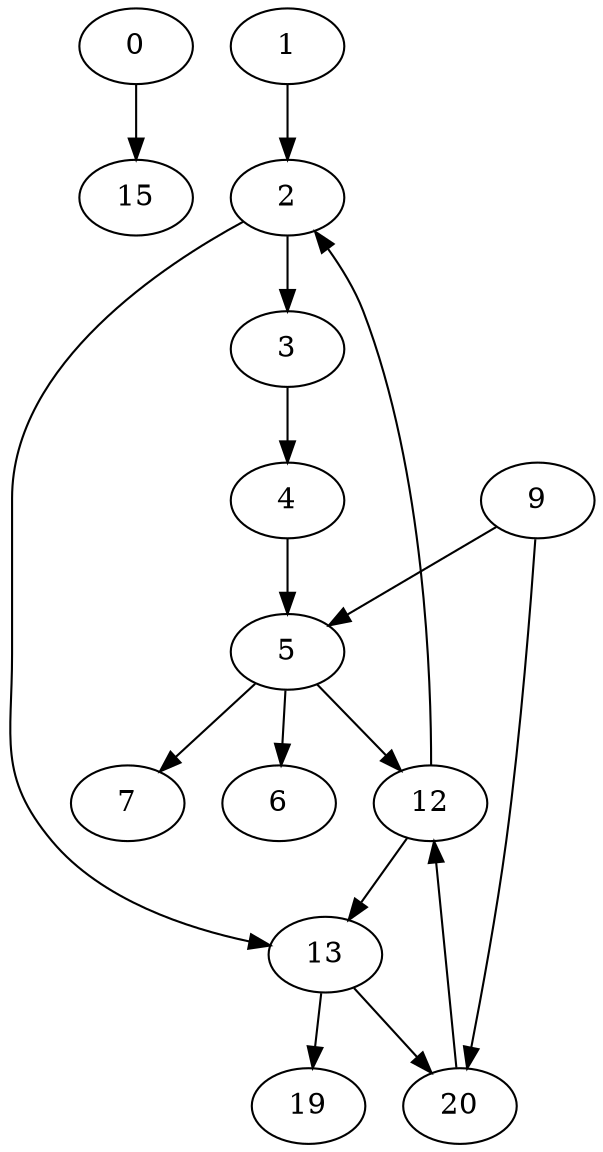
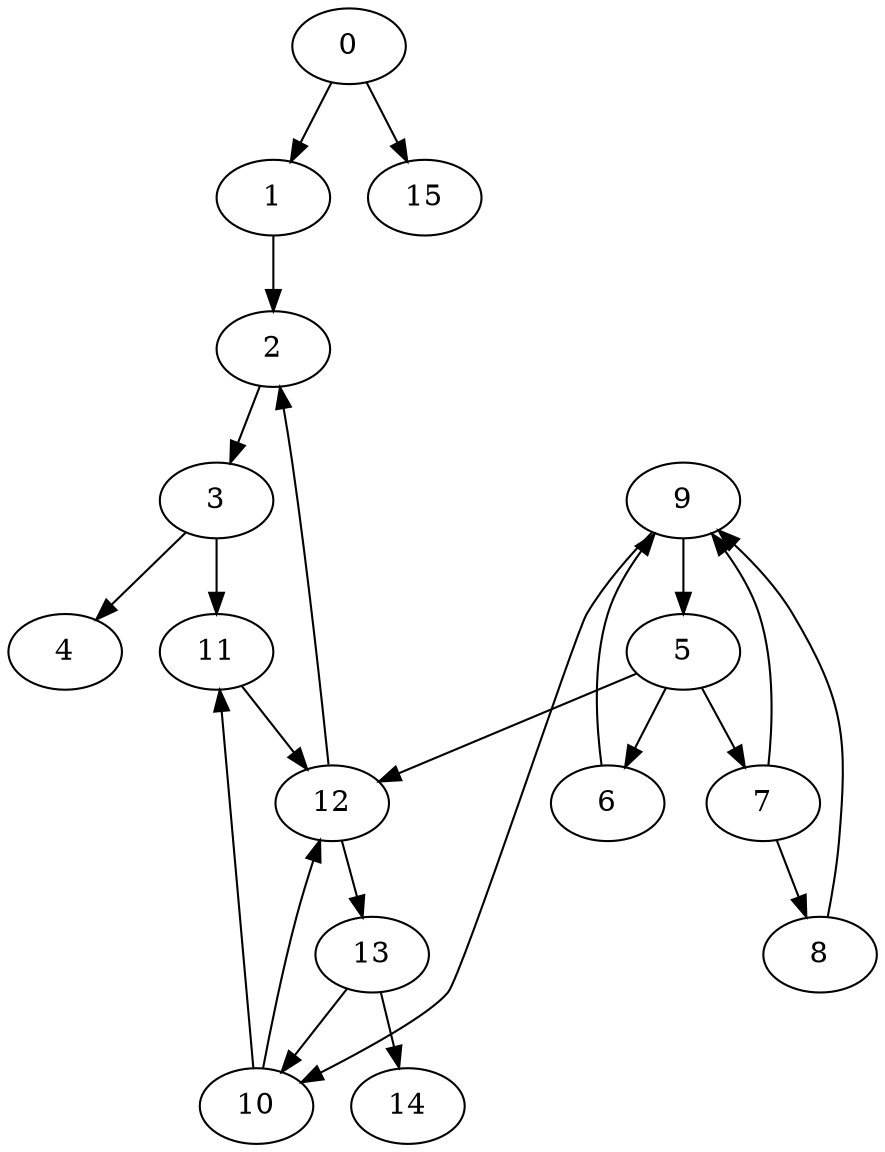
none -> (316, 113)
(288, 566) -> none
(12, 599) -> none
none -> (217, 652)
none -> (599, 653)
none -> (768, 653)
none -> (820, 955)
(309, 1106) -> (408, 1106)
(460, 1106) -> (257, 1106)
